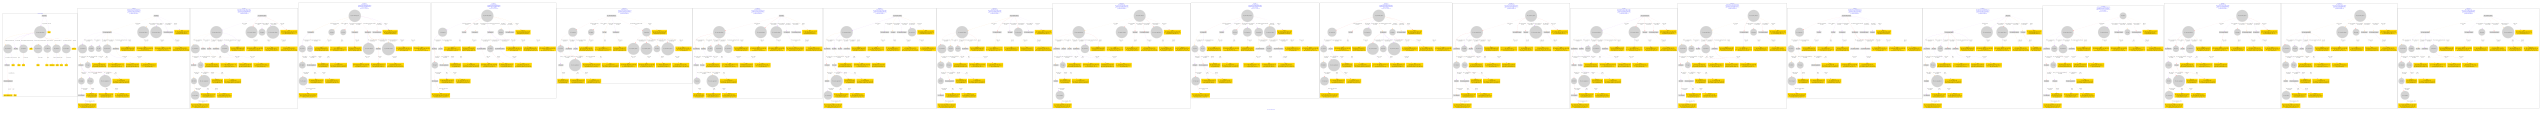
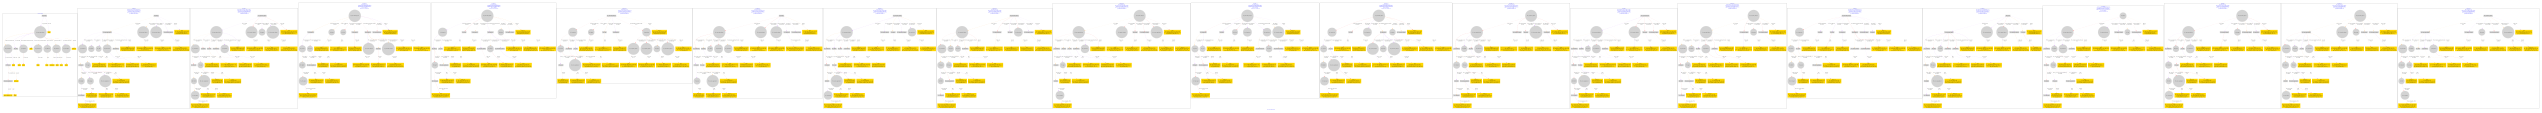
none -> (16, 81)
